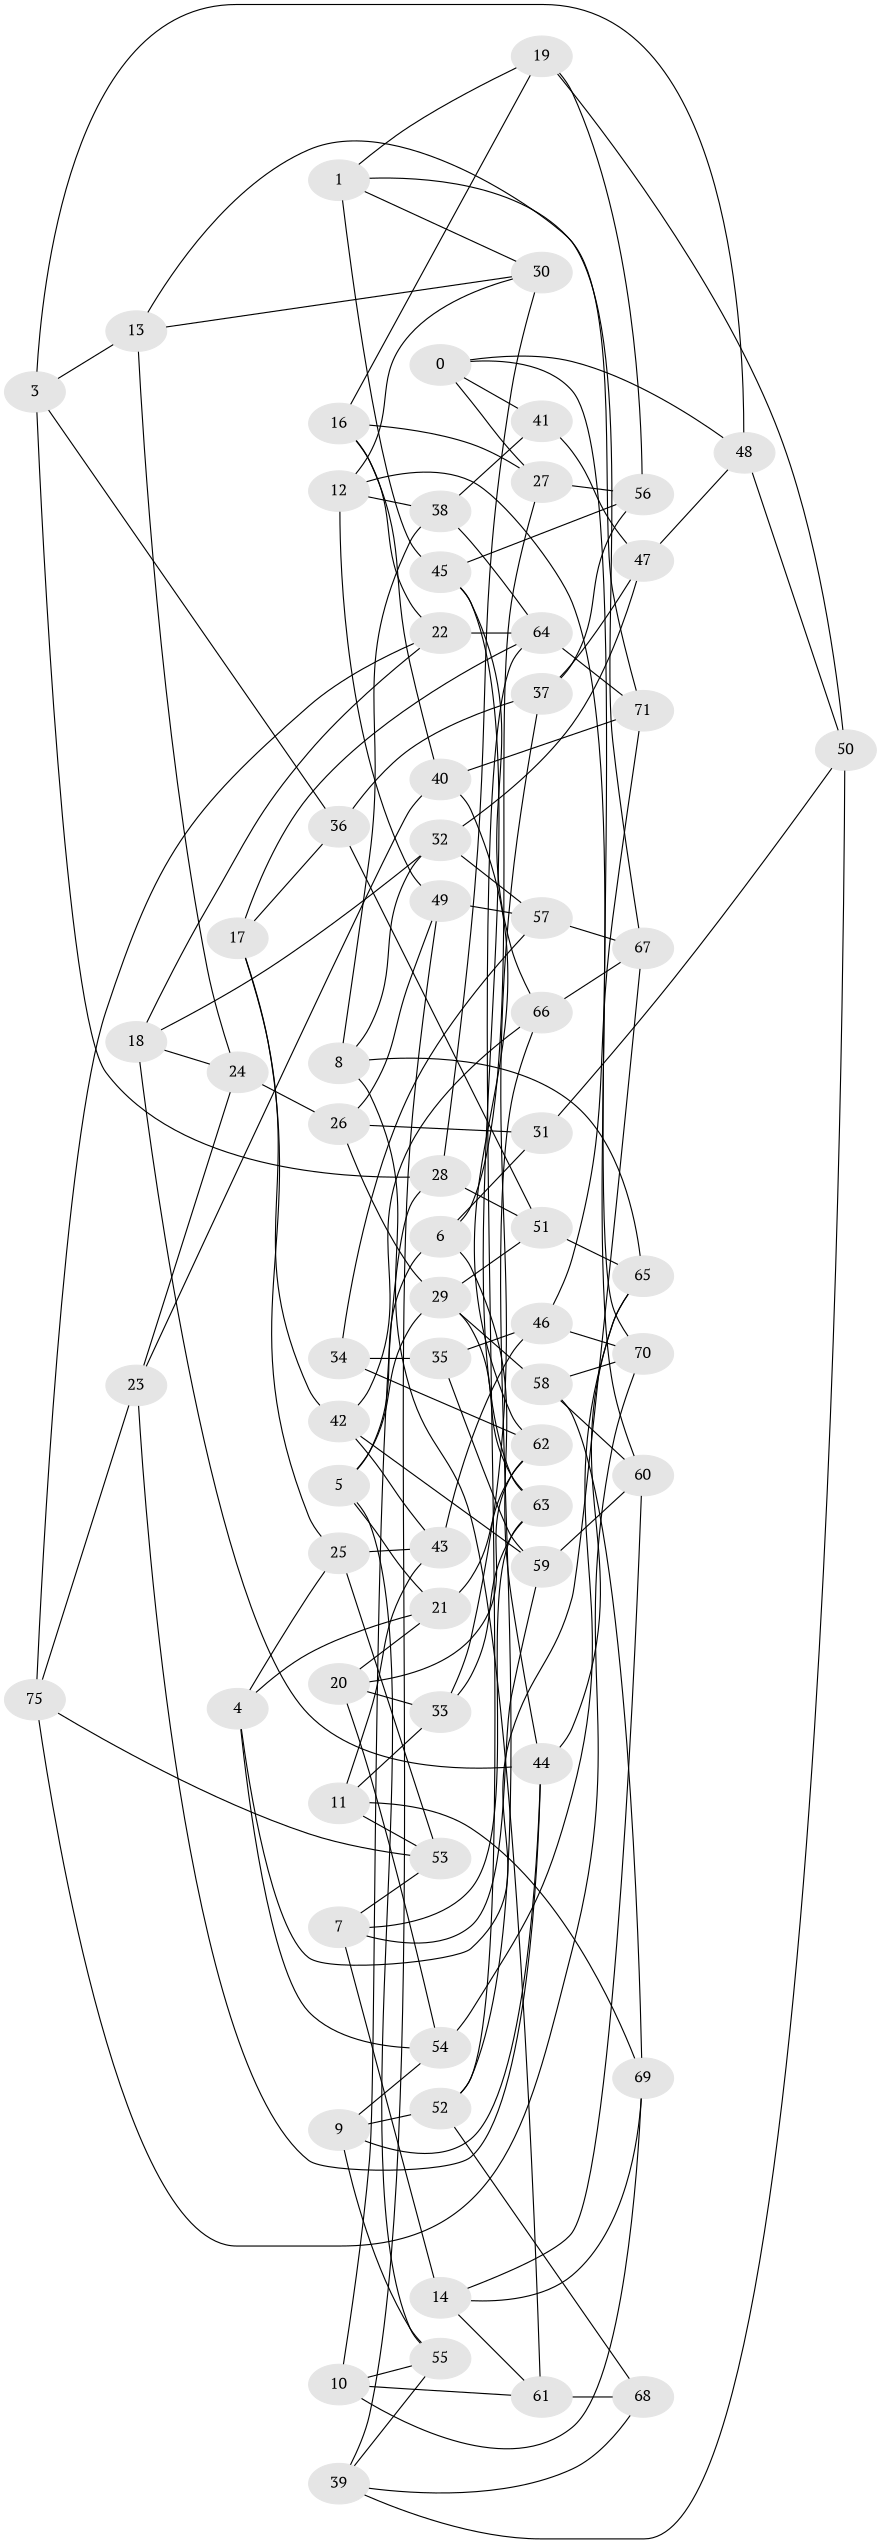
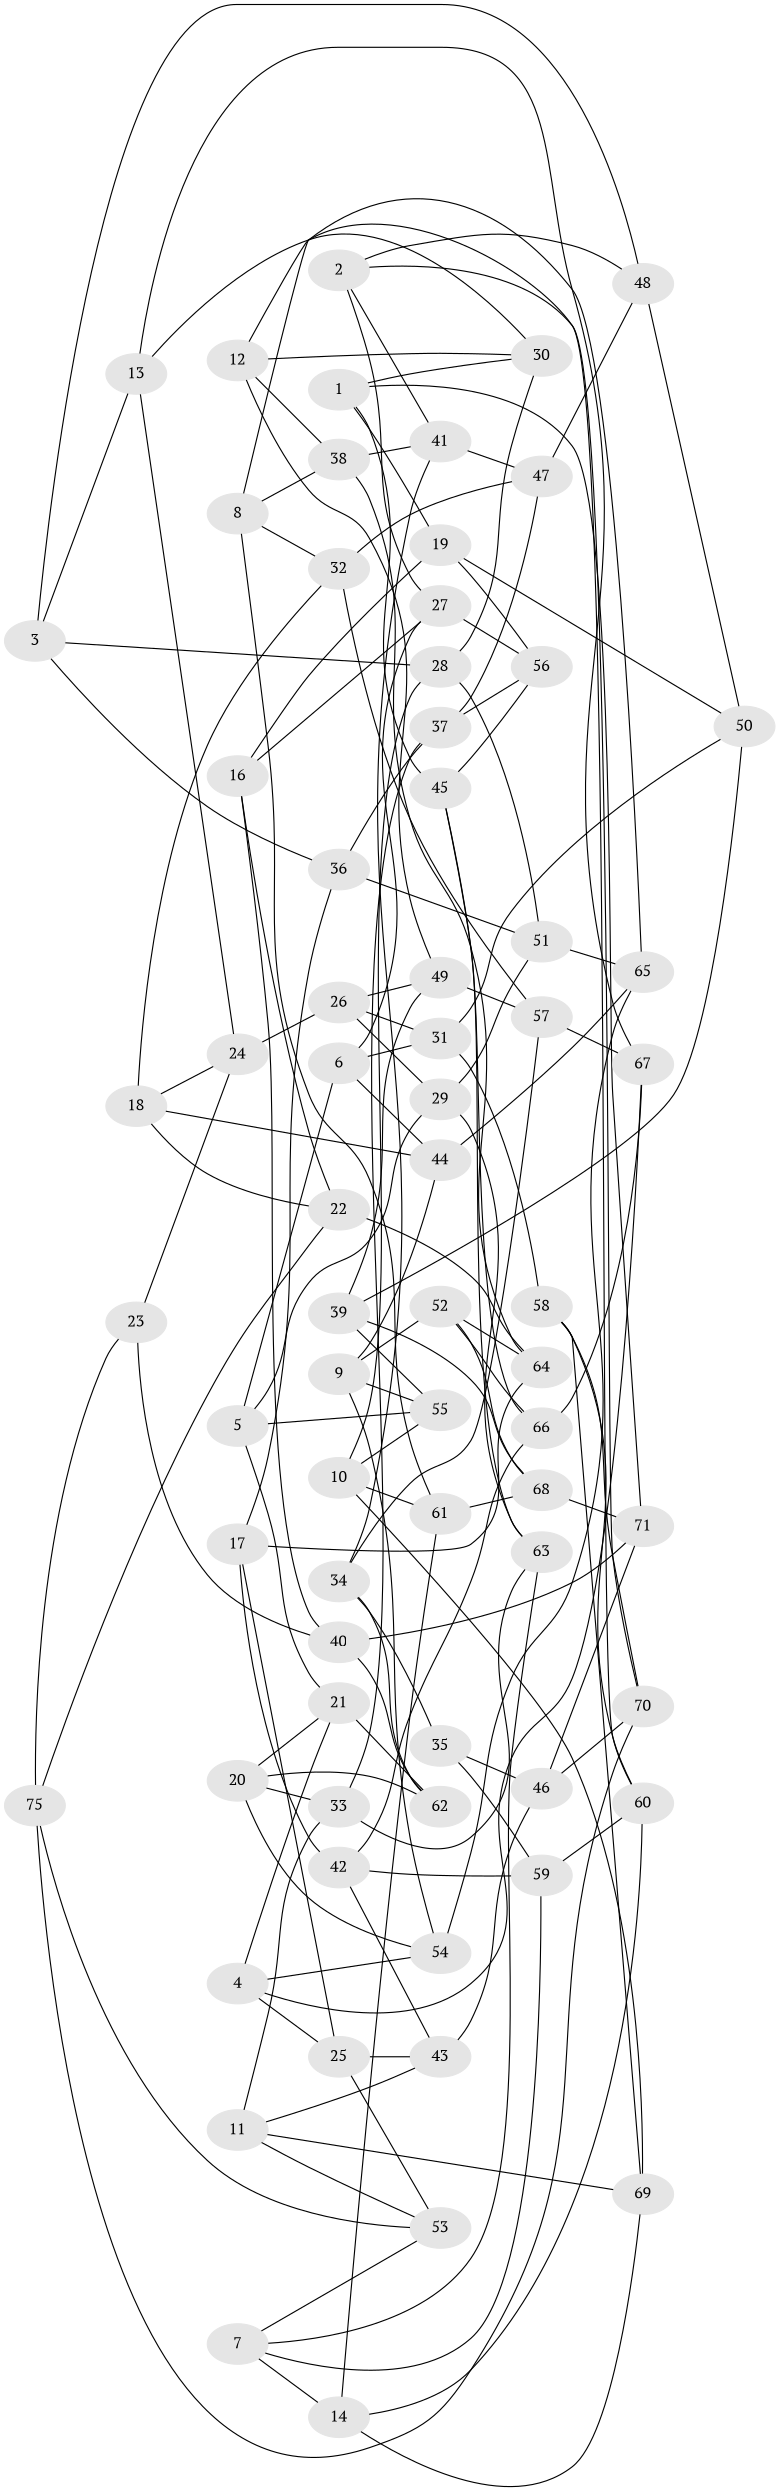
(440, 365) -> (339, 270)
(593, 672) -> (593, 1508)
none -> (390, 1011)
(491, 1341) -> (511, 1166)
(248, 2061) -> none
